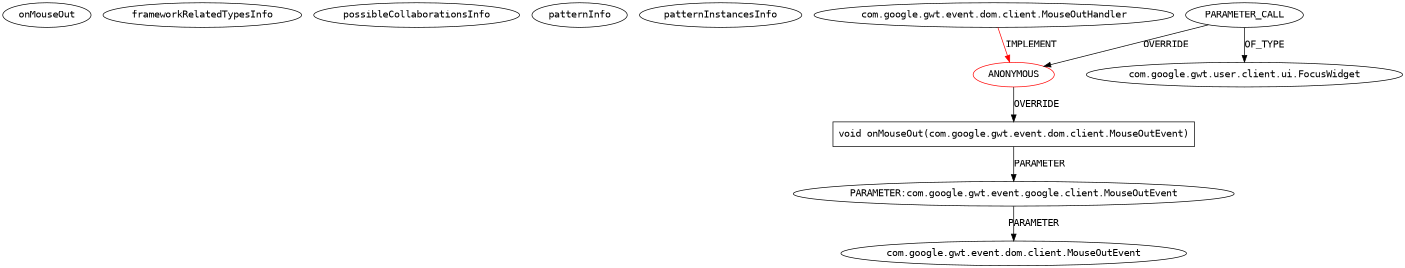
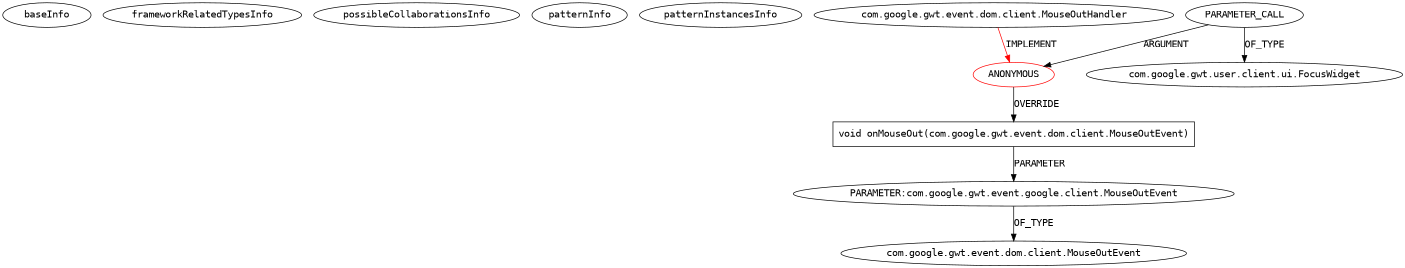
(47, 15) -> (47, 15)
(1166, 45) -> (1166, 45)
(1034, 224) -> (1034, 224)
